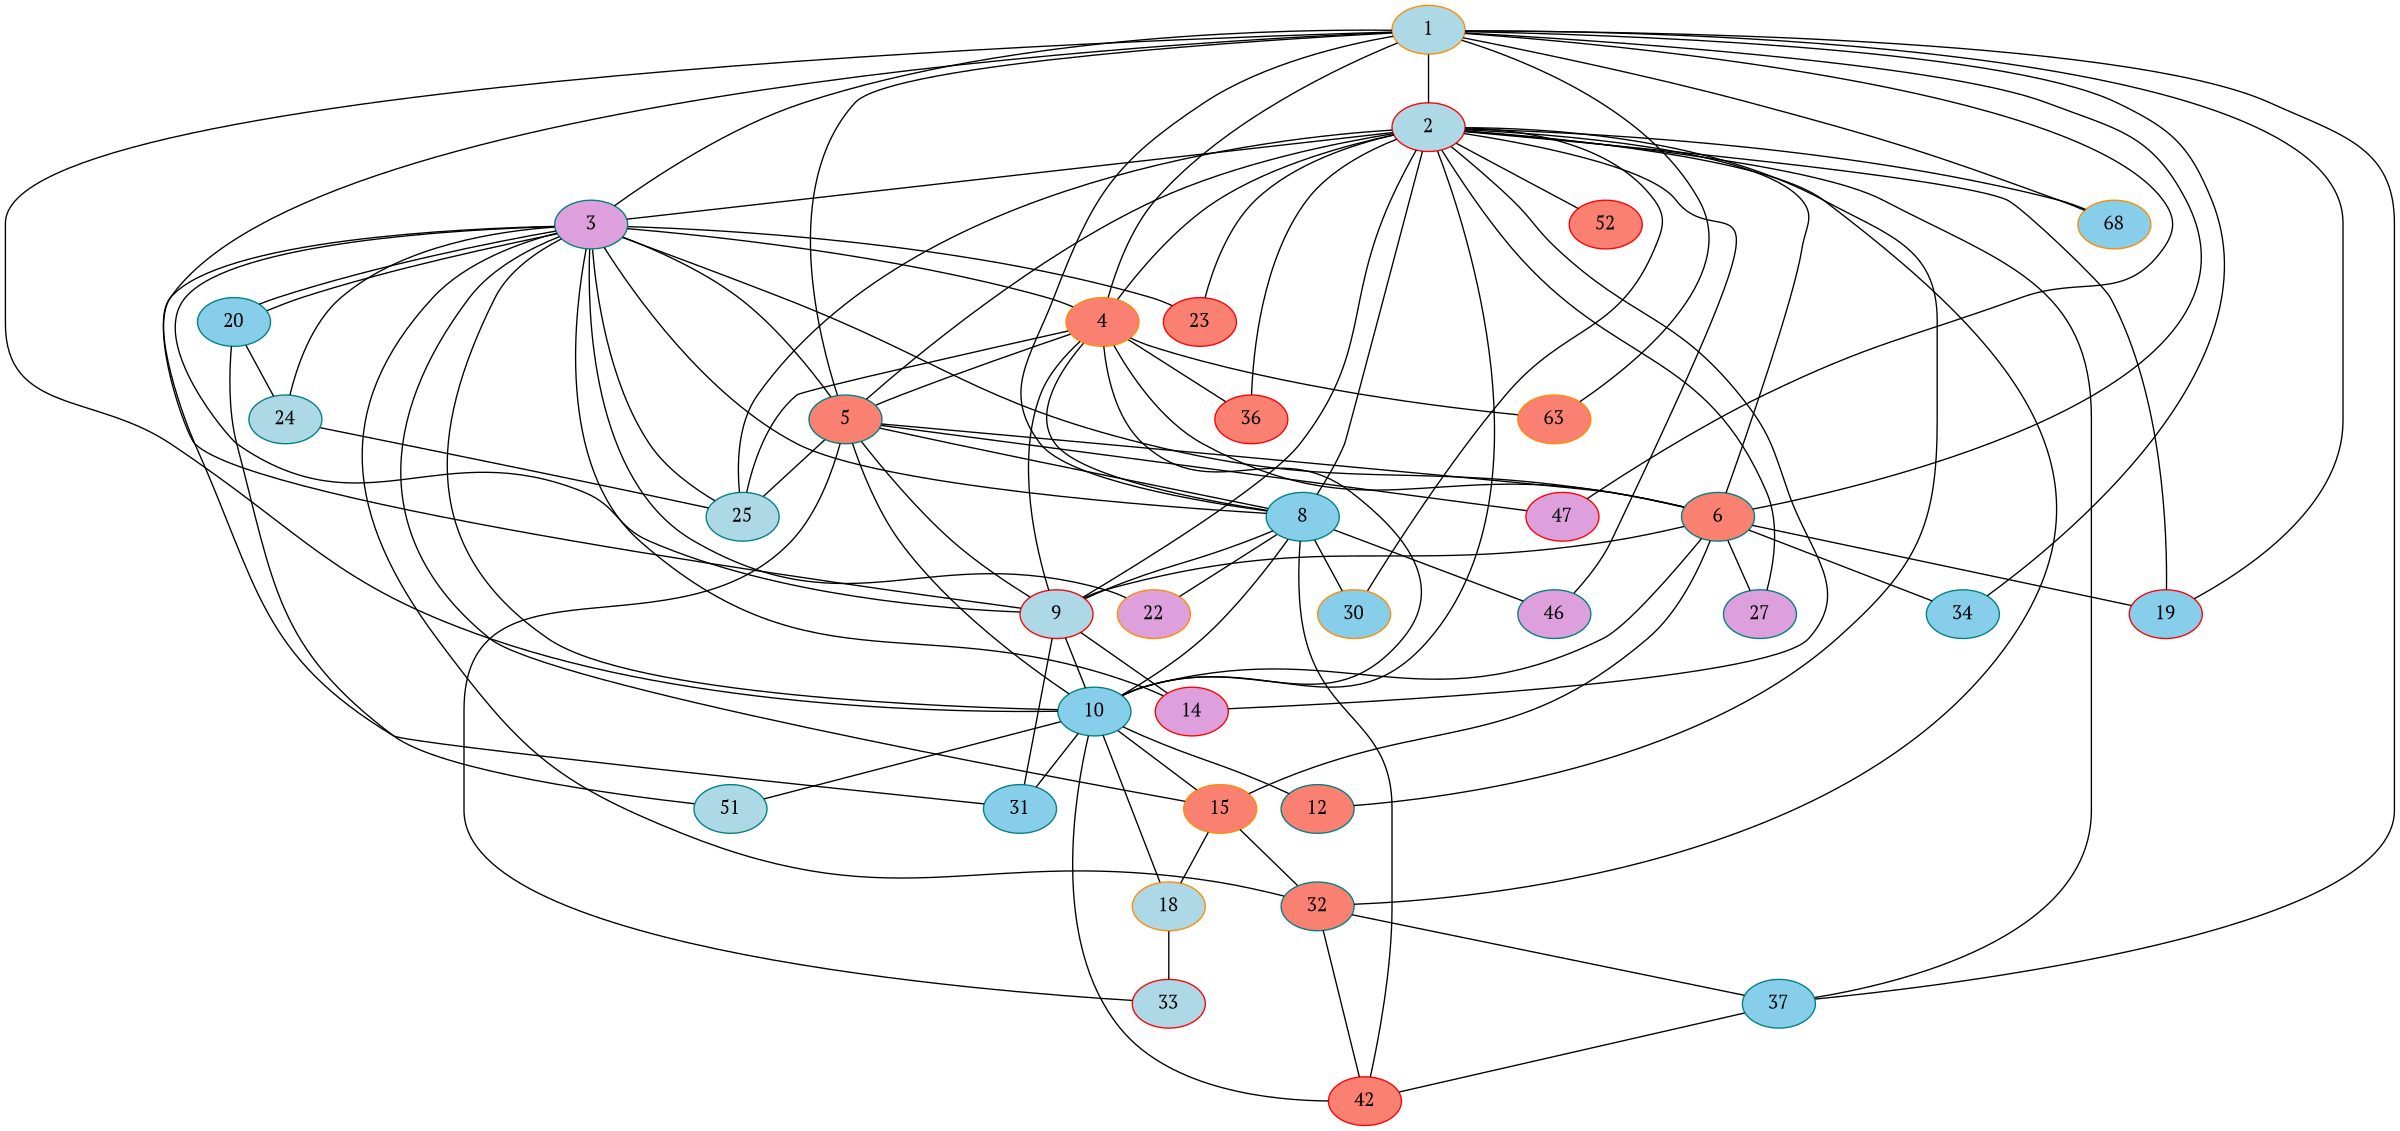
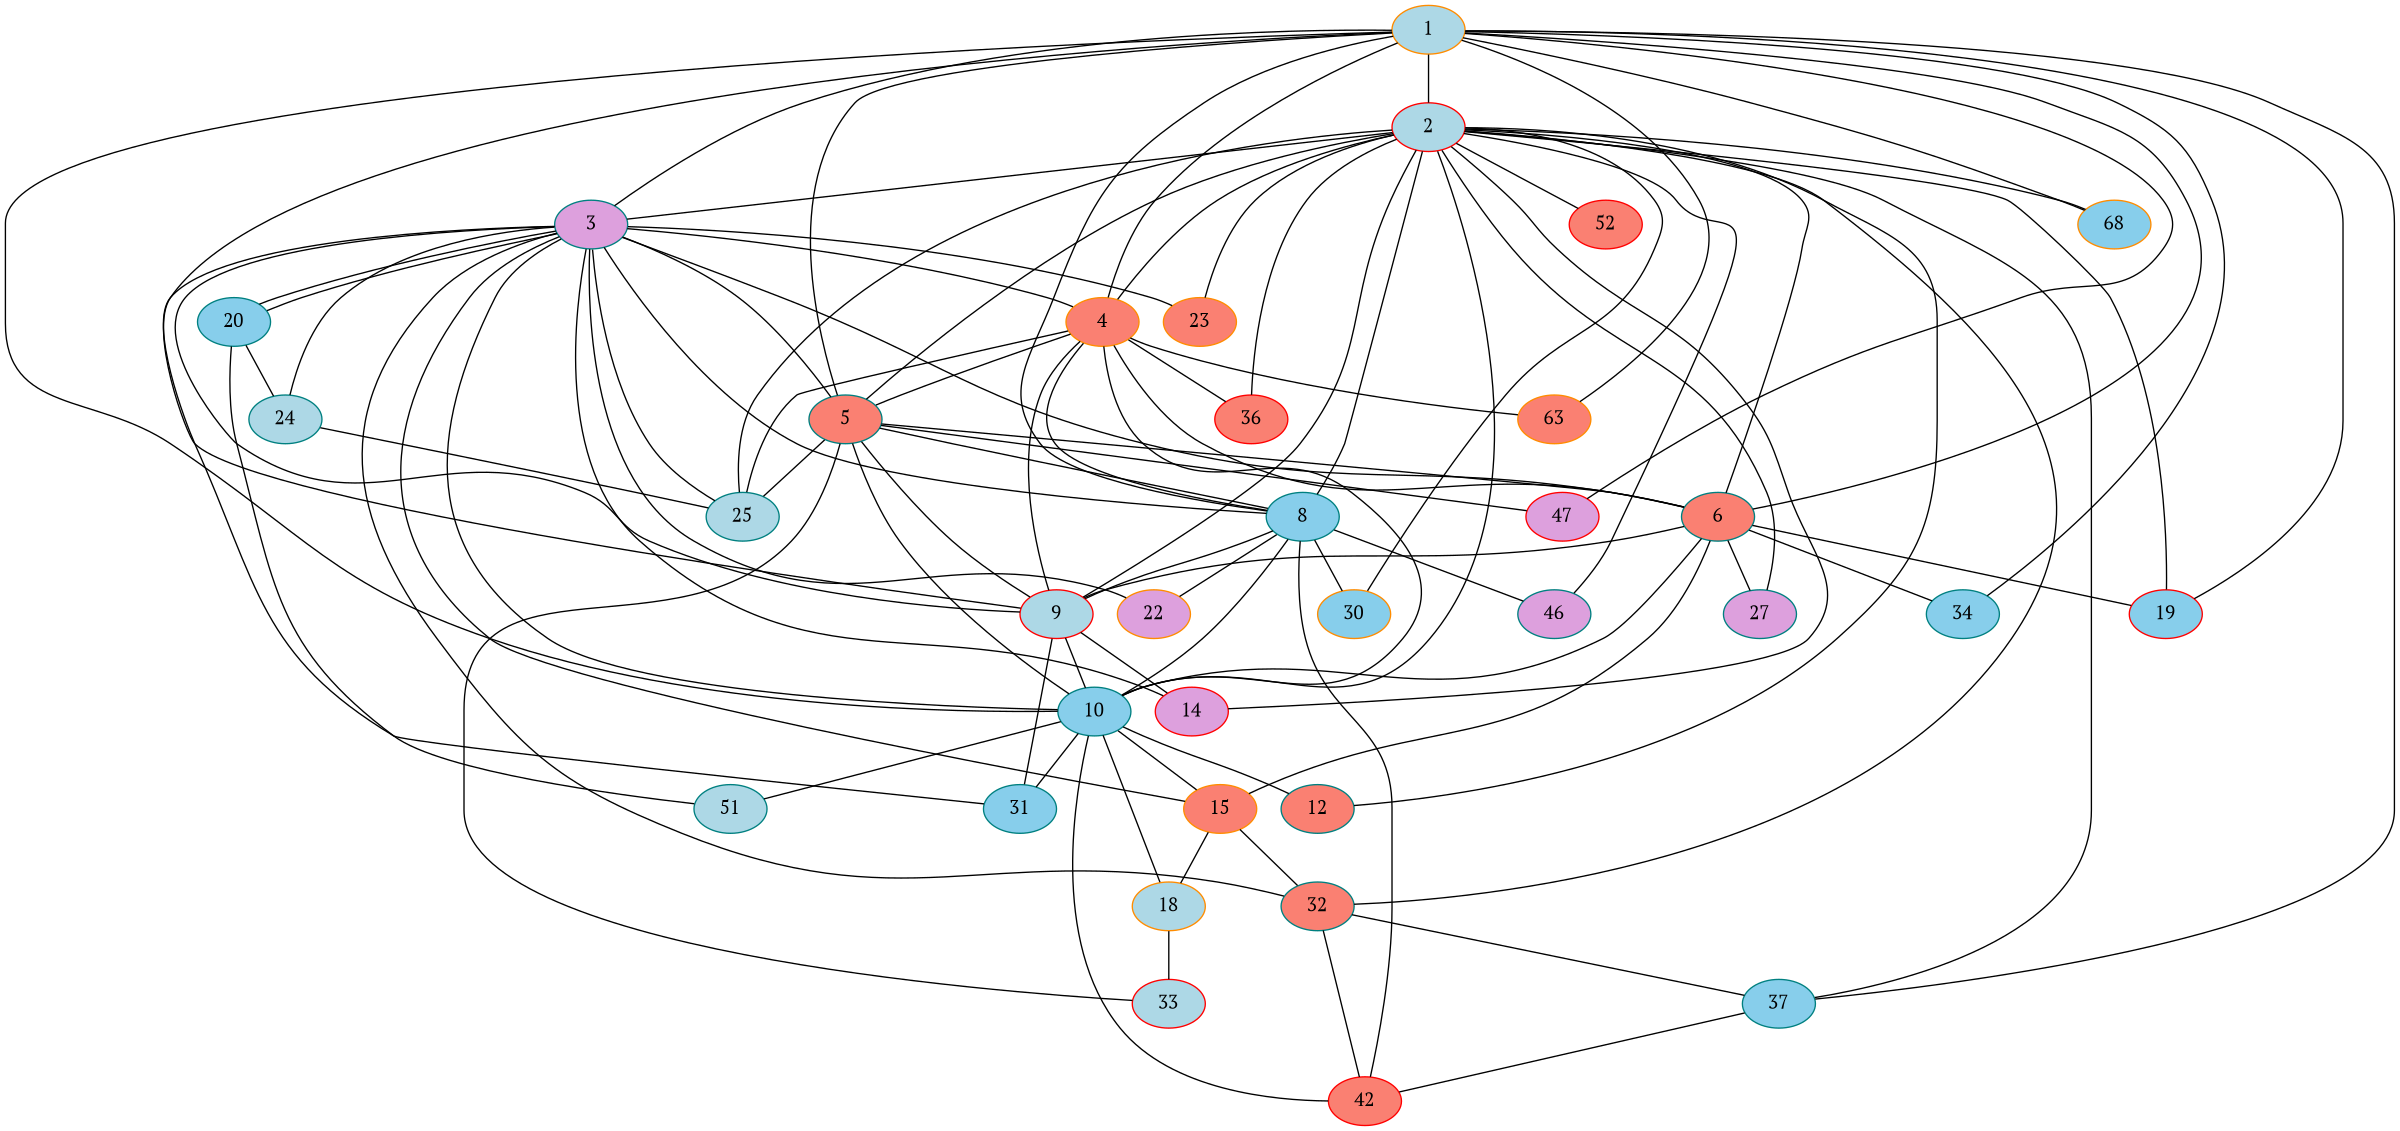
(1200, 322) -> (1200, 322)
